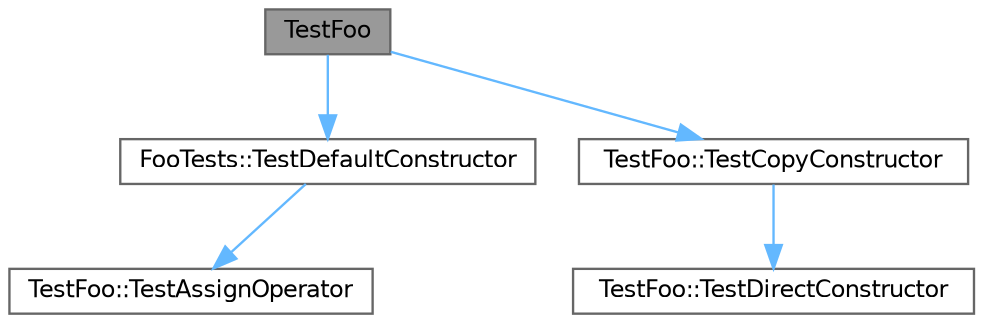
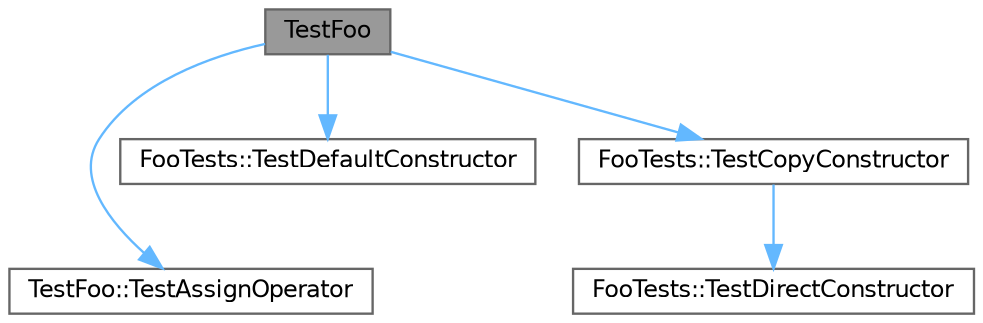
(774, 162) -> (774, 162)
(269, 218) -> (119, 115)
(774, 291) -> (774, 291)
